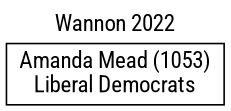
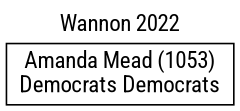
(115, 74) -> (120, 74)
